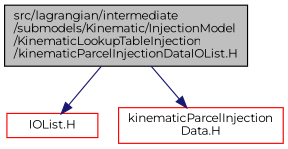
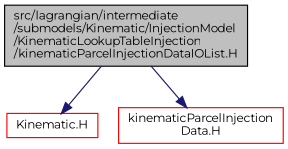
(52, 126) -> (52, 126)
